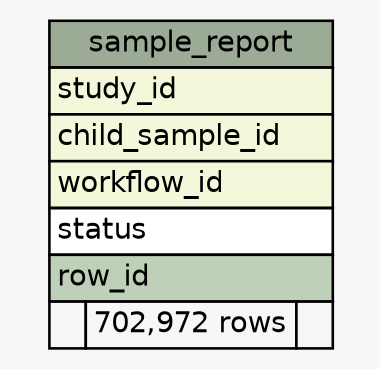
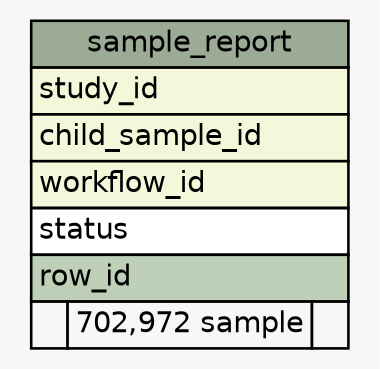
(191, 324) -> (190, 324)
